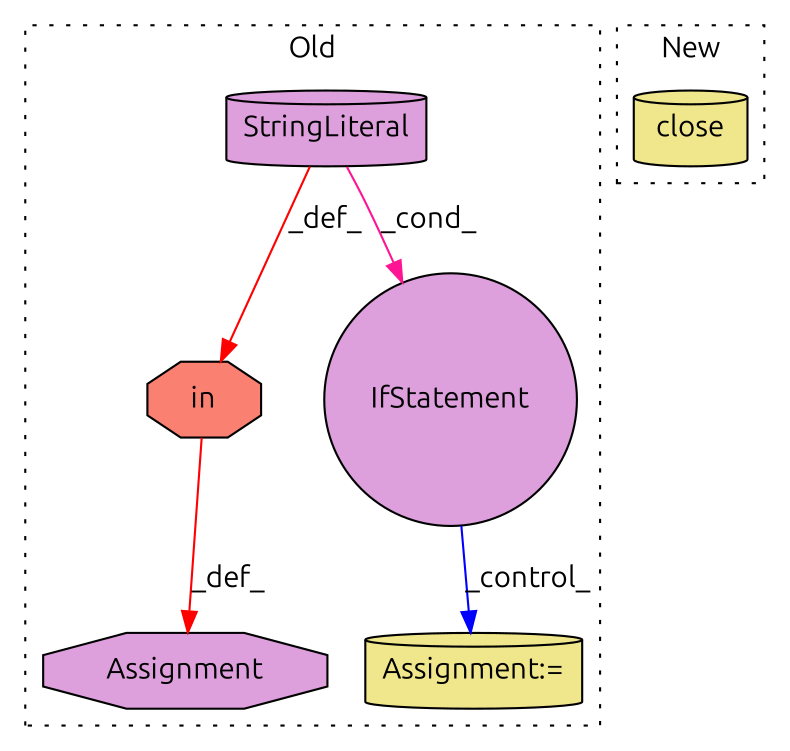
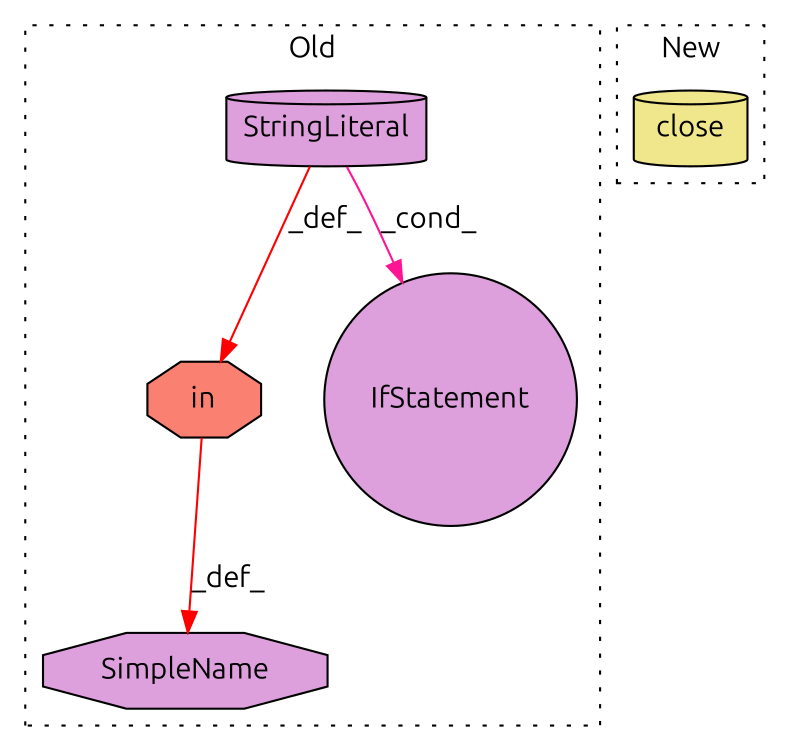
(185, 671) -> (185, 671)
(474, 671) -> none
